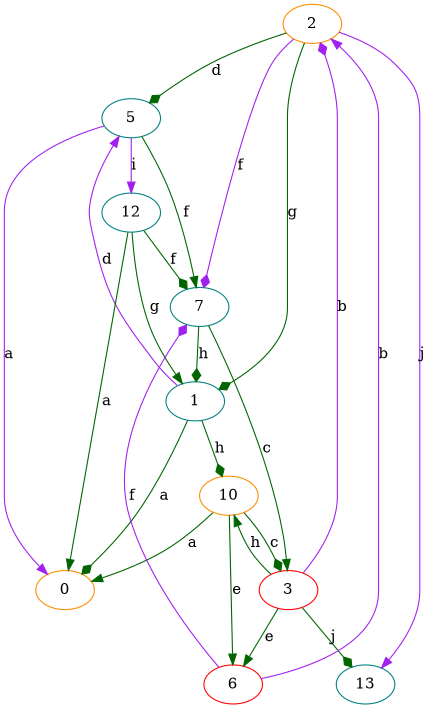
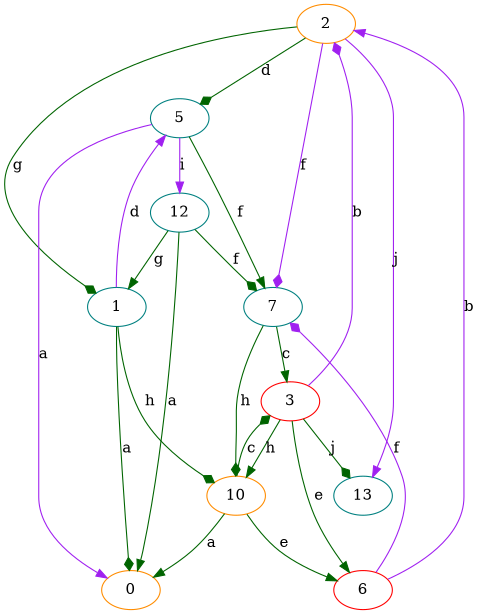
(198, 348) -> (238, 392)
